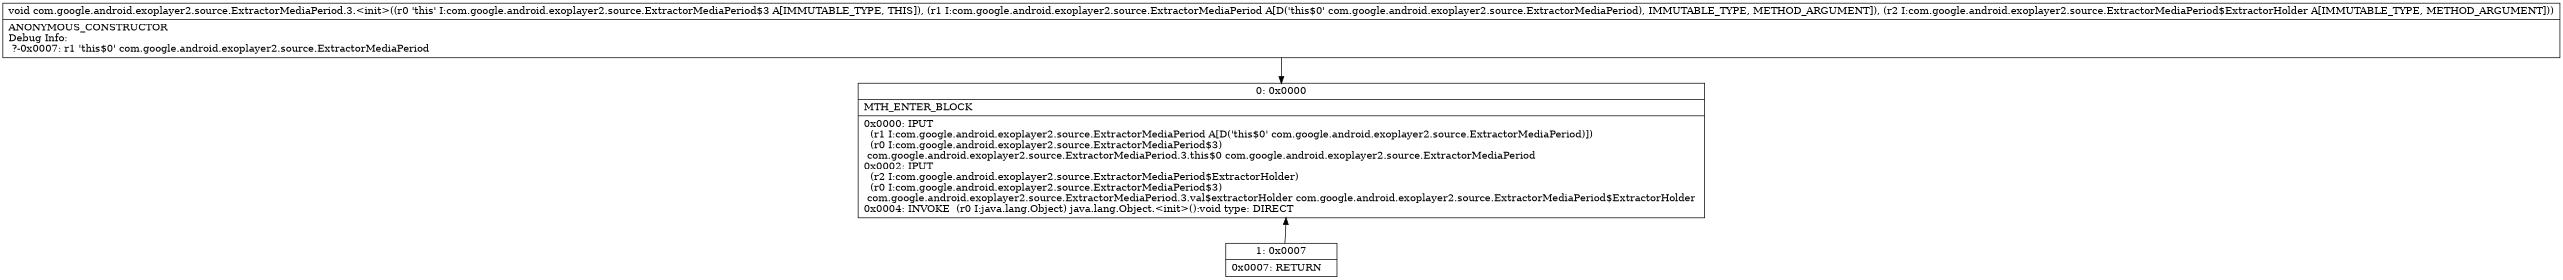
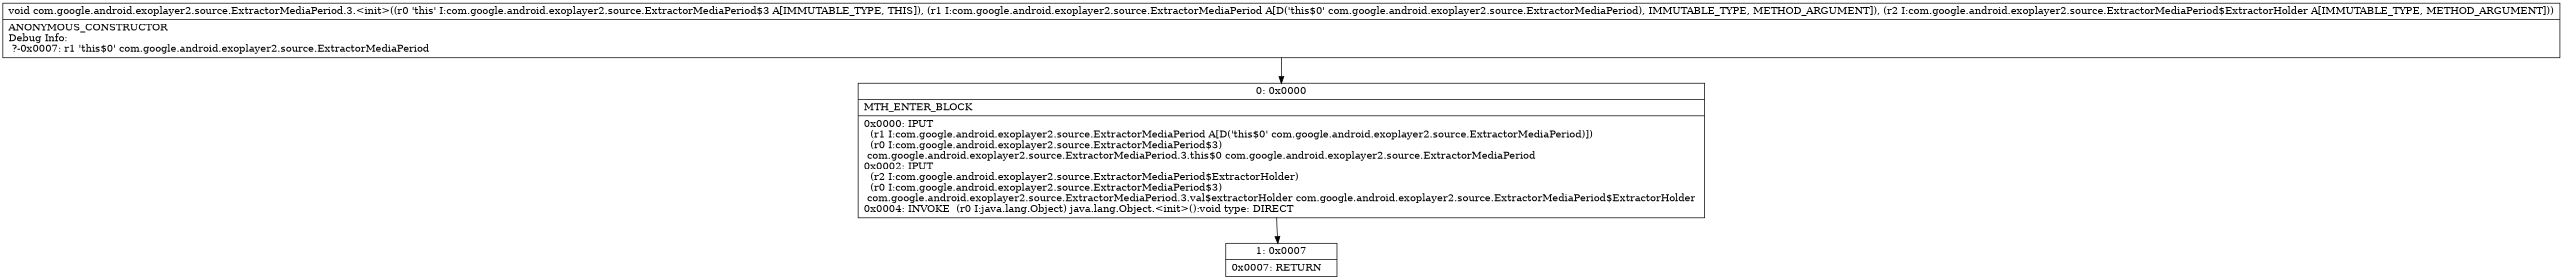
(1285, 234) -> (1277, 227)
